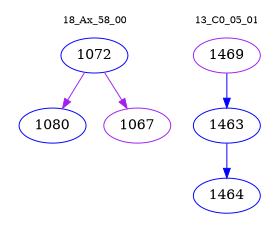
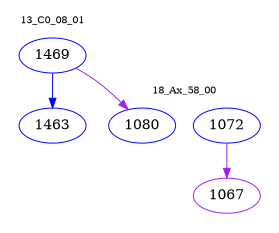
(227, 21) -> (53, 21)
(227, 55) -> (53, 55)
(76, 86) -> (107, 90)
(227, 196) -> none
